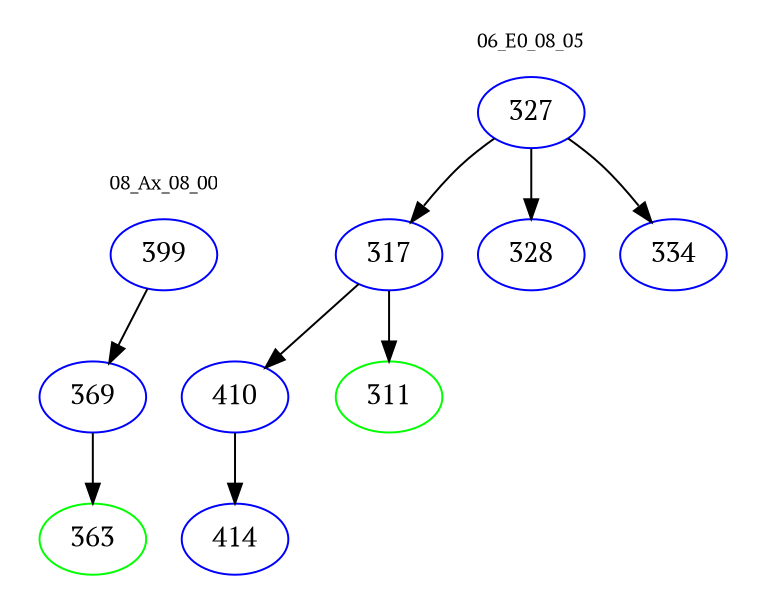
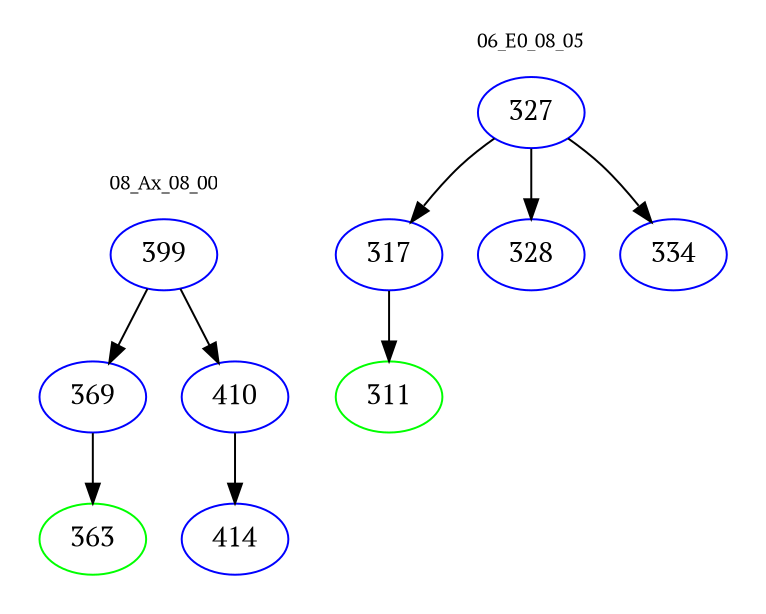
(333, 307) -> (195, 317)
